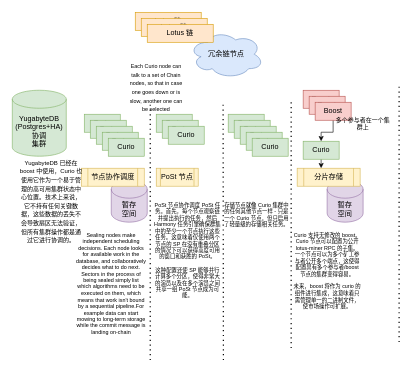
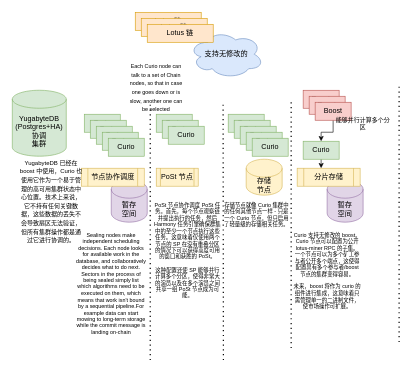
(227, 54) -> (227, 54)
(363, 123) -> (363, 123)
none -> (264, 177)
